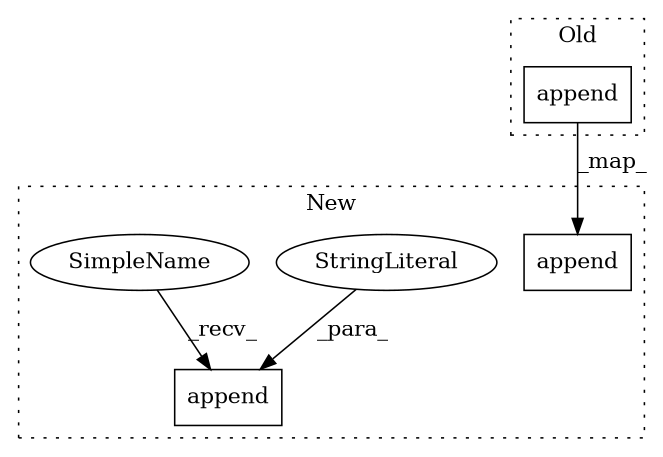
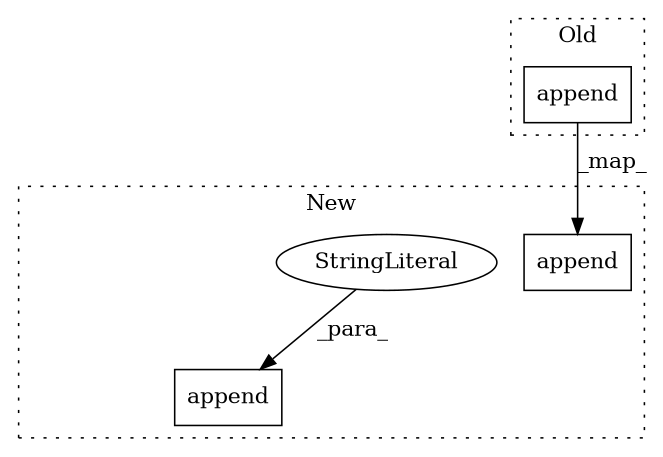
(140, 262) -> none
